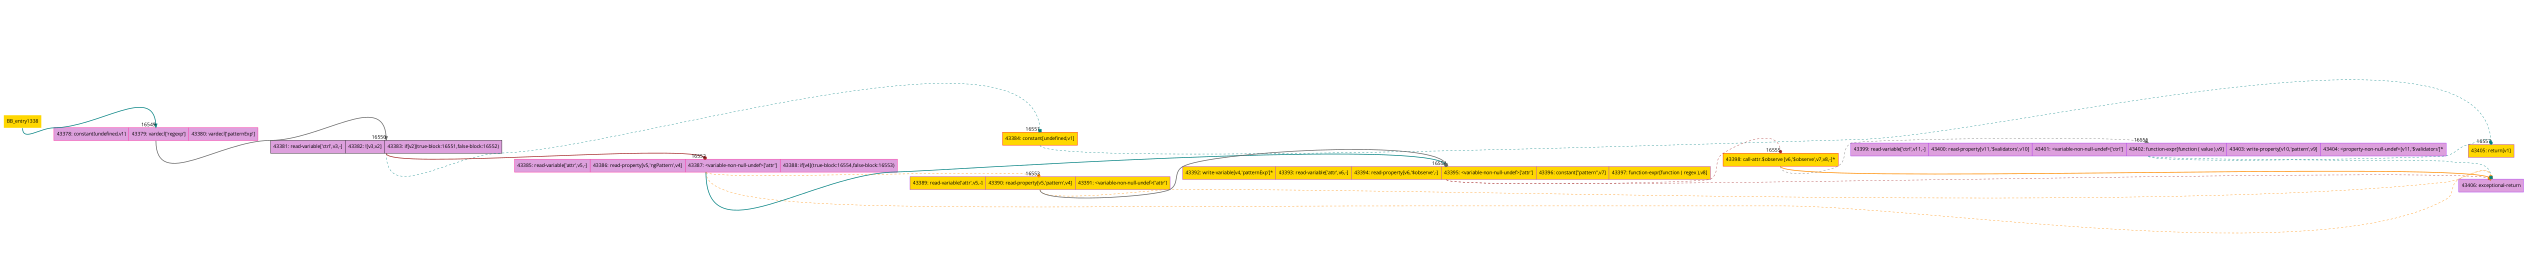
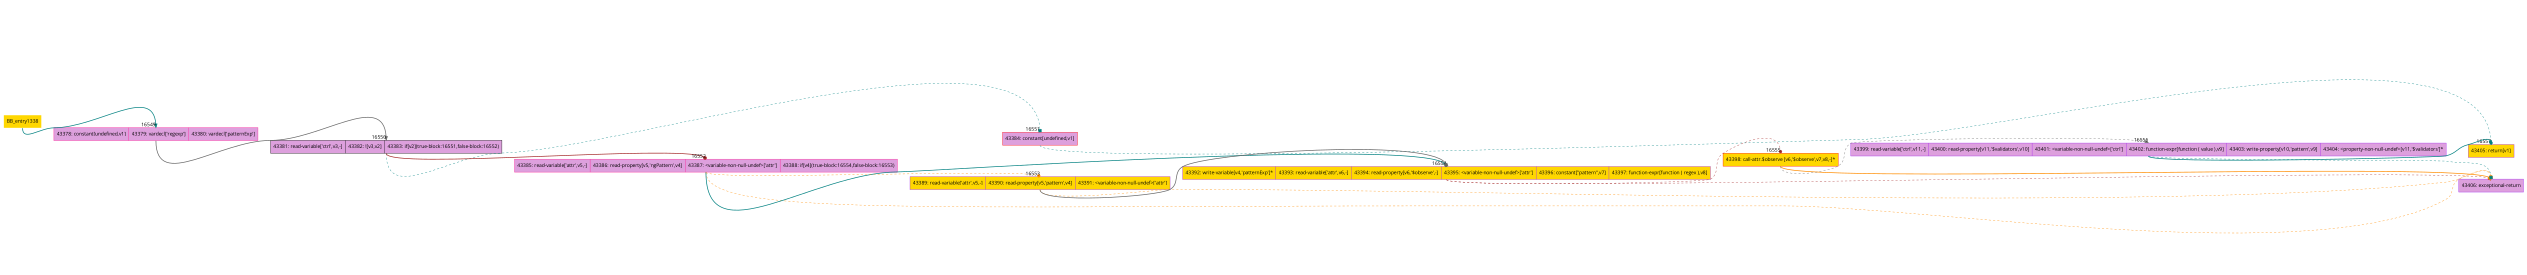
(1040, 139) -> (1040, 139)
(2382, 158) -> (2382, 158)
